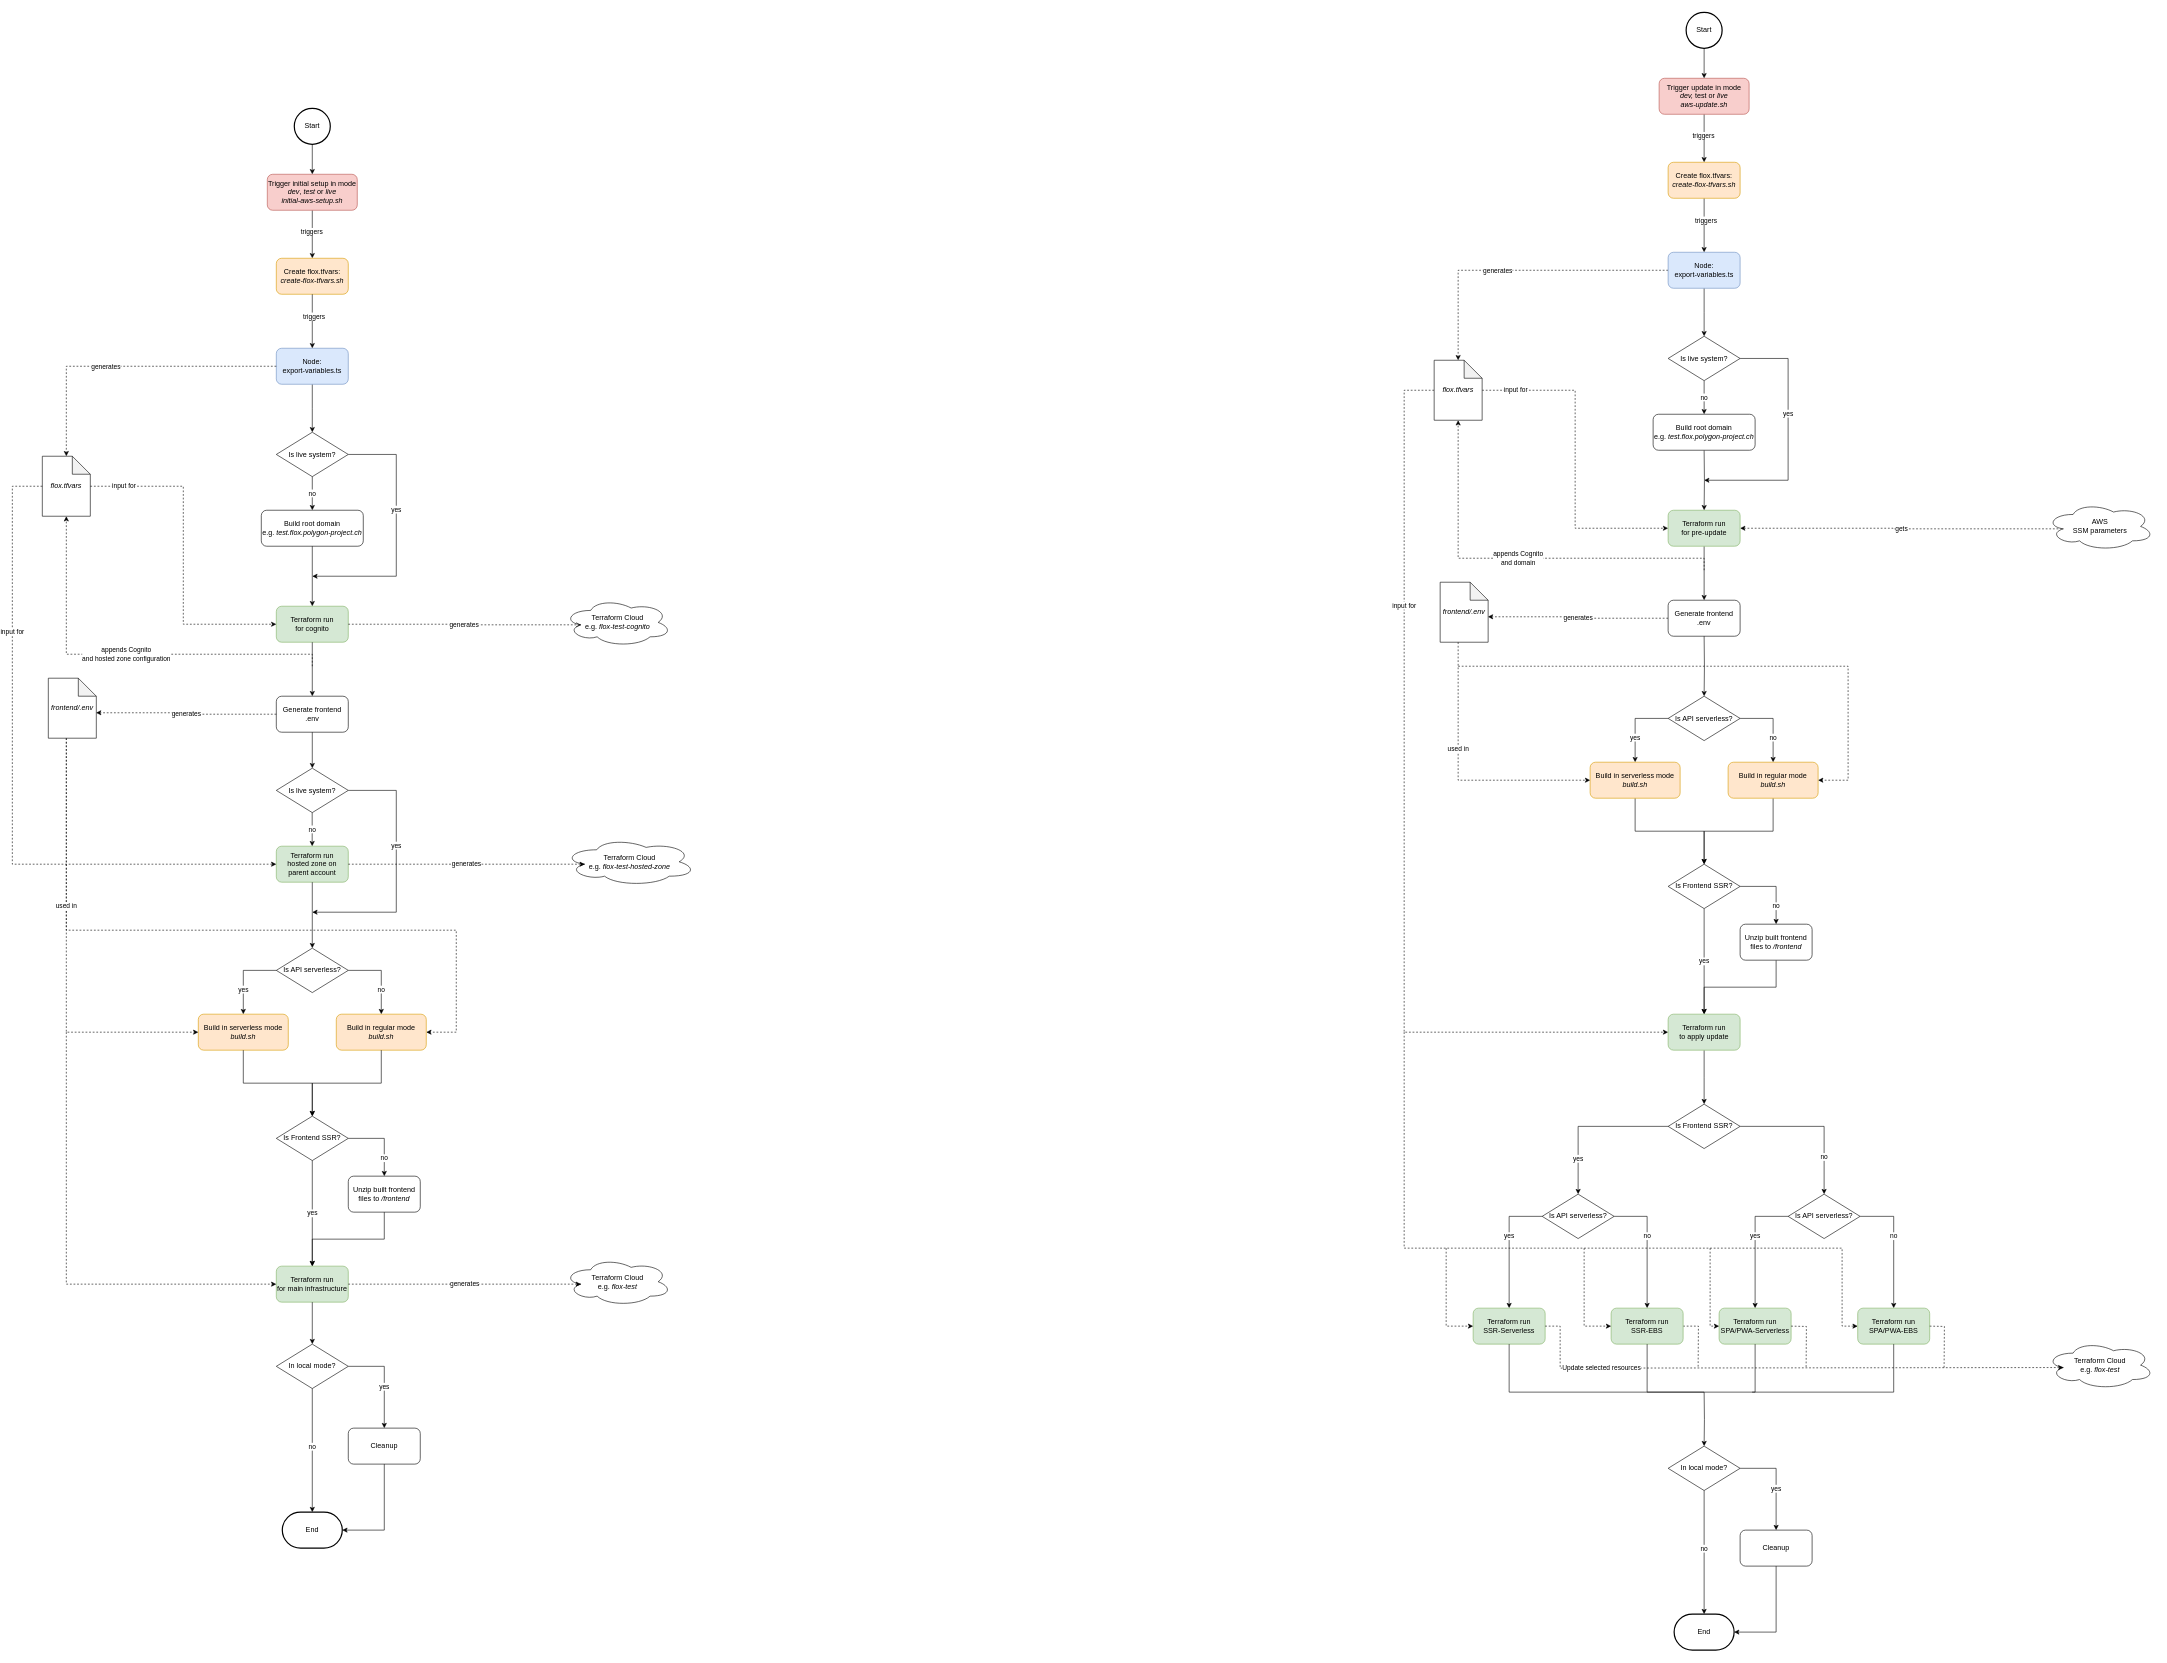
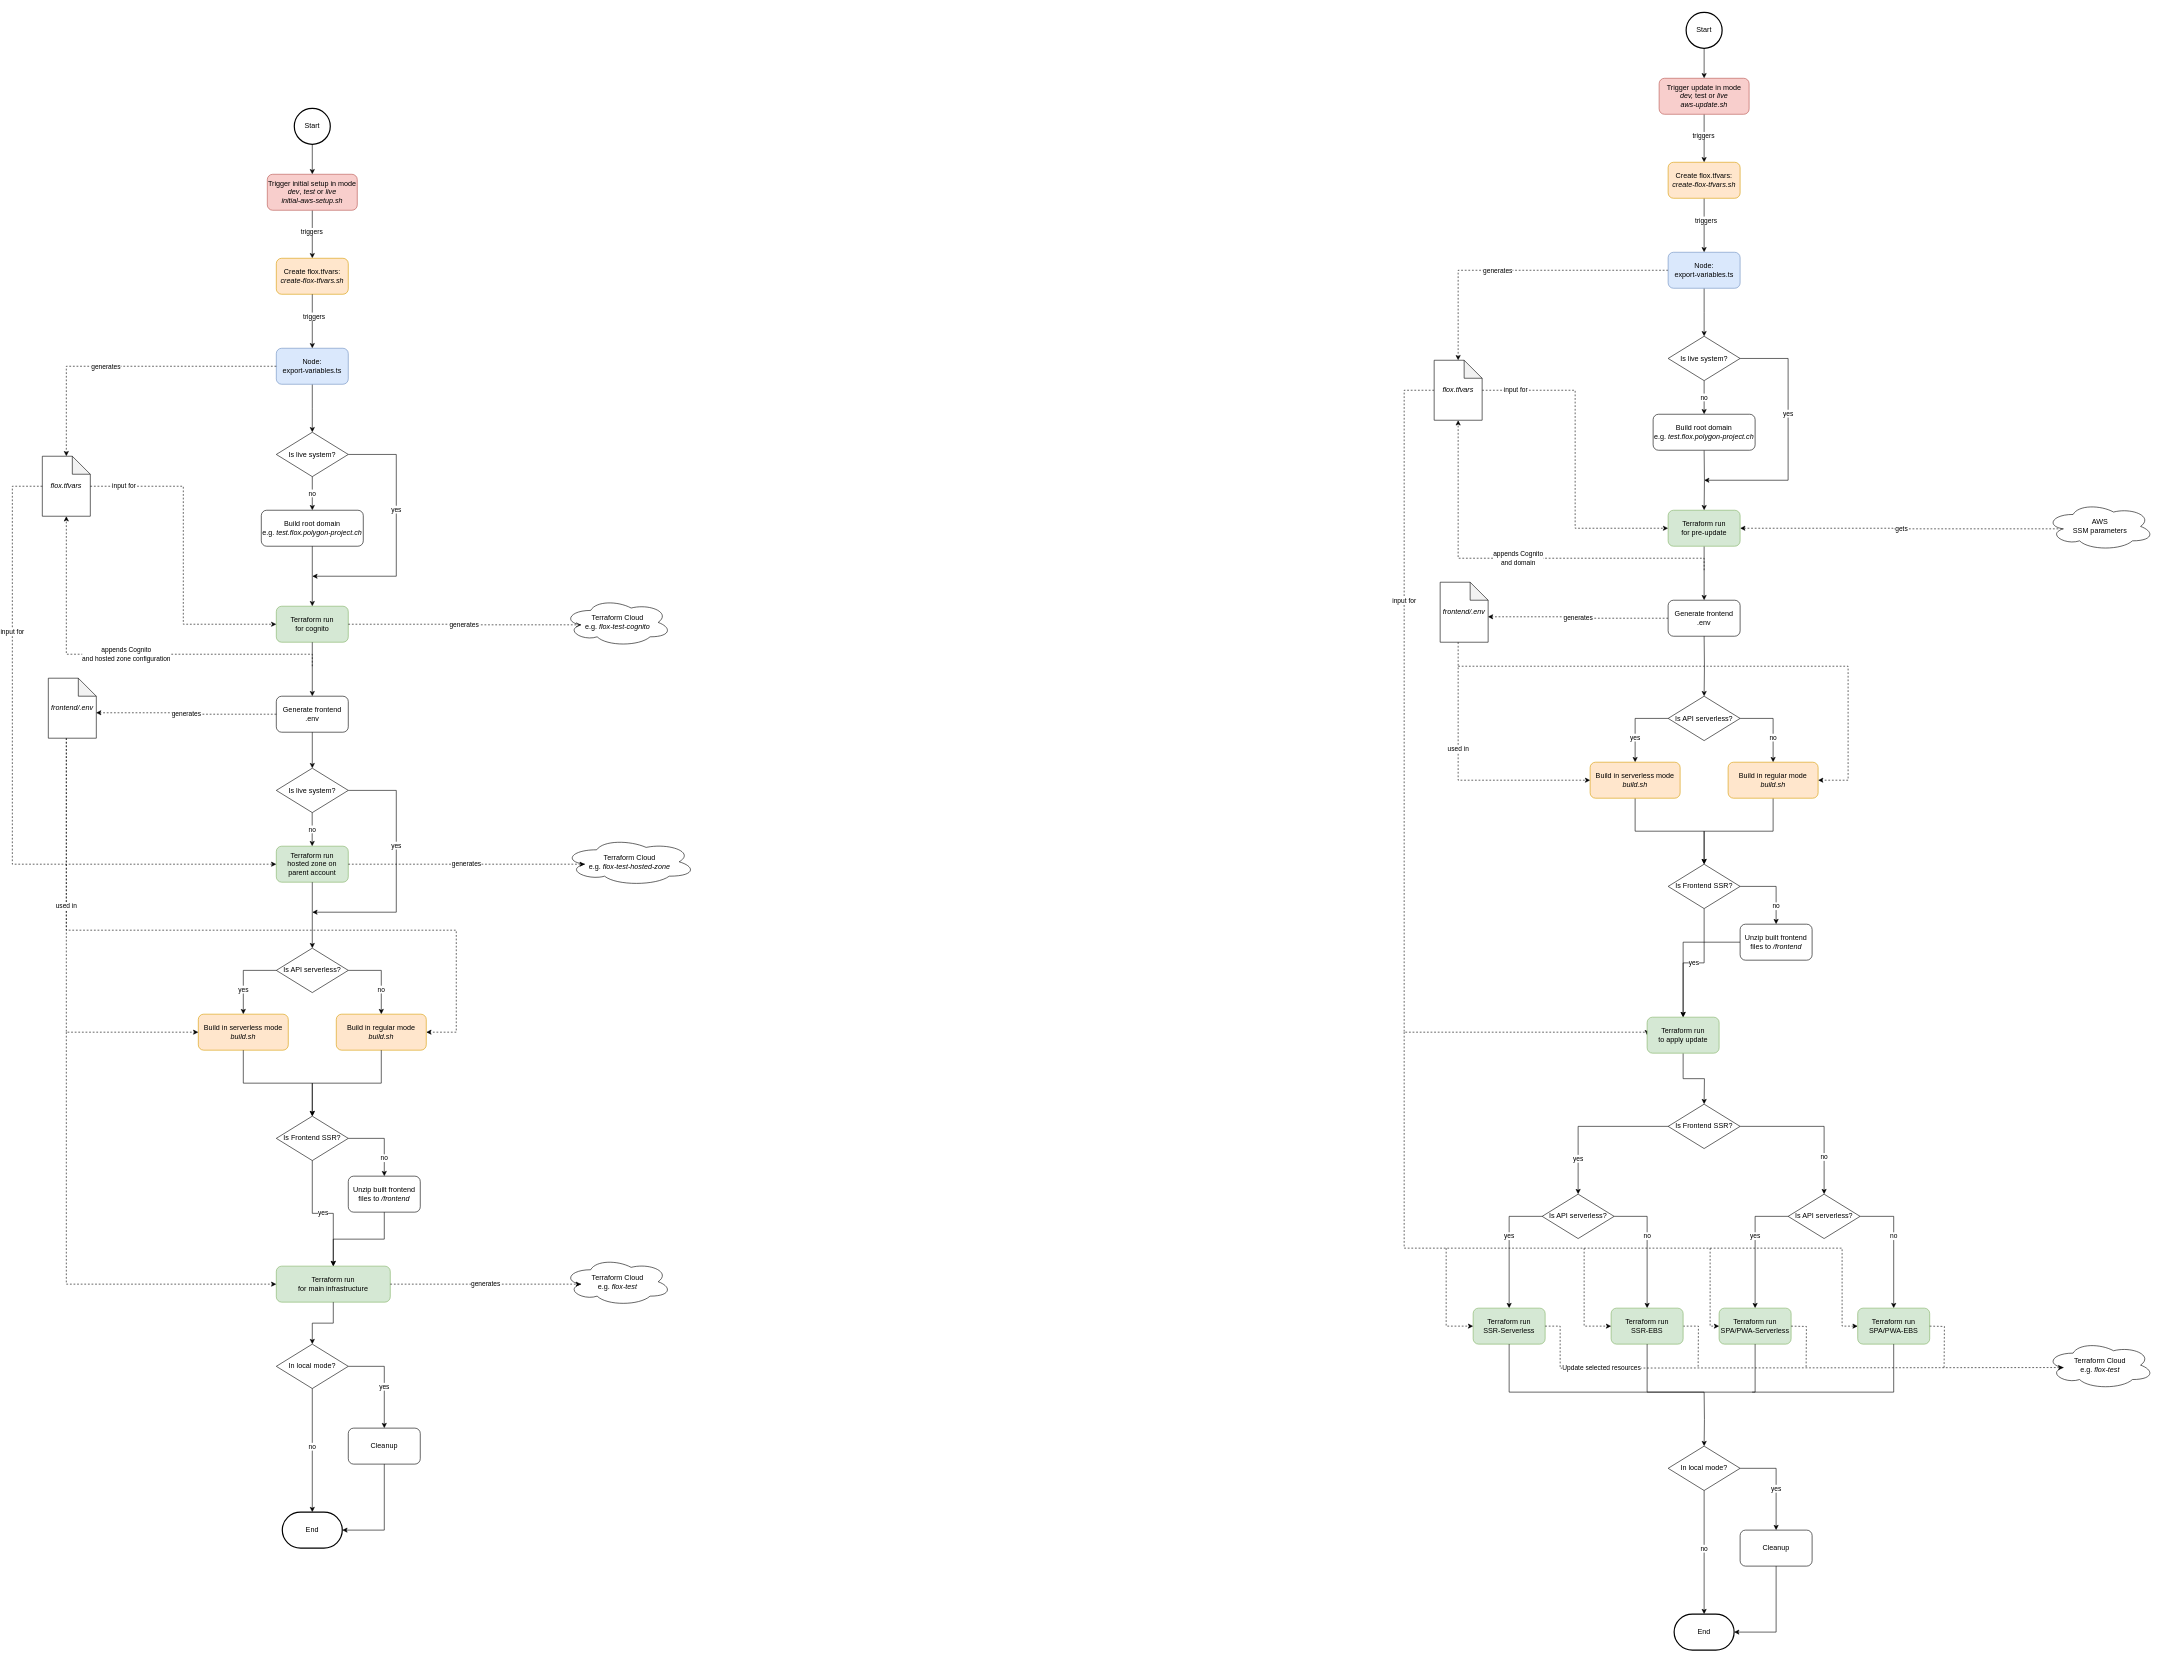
(1704, 1032) -> (1683, 1035)
(312, 1284) -> (333, 1284)
